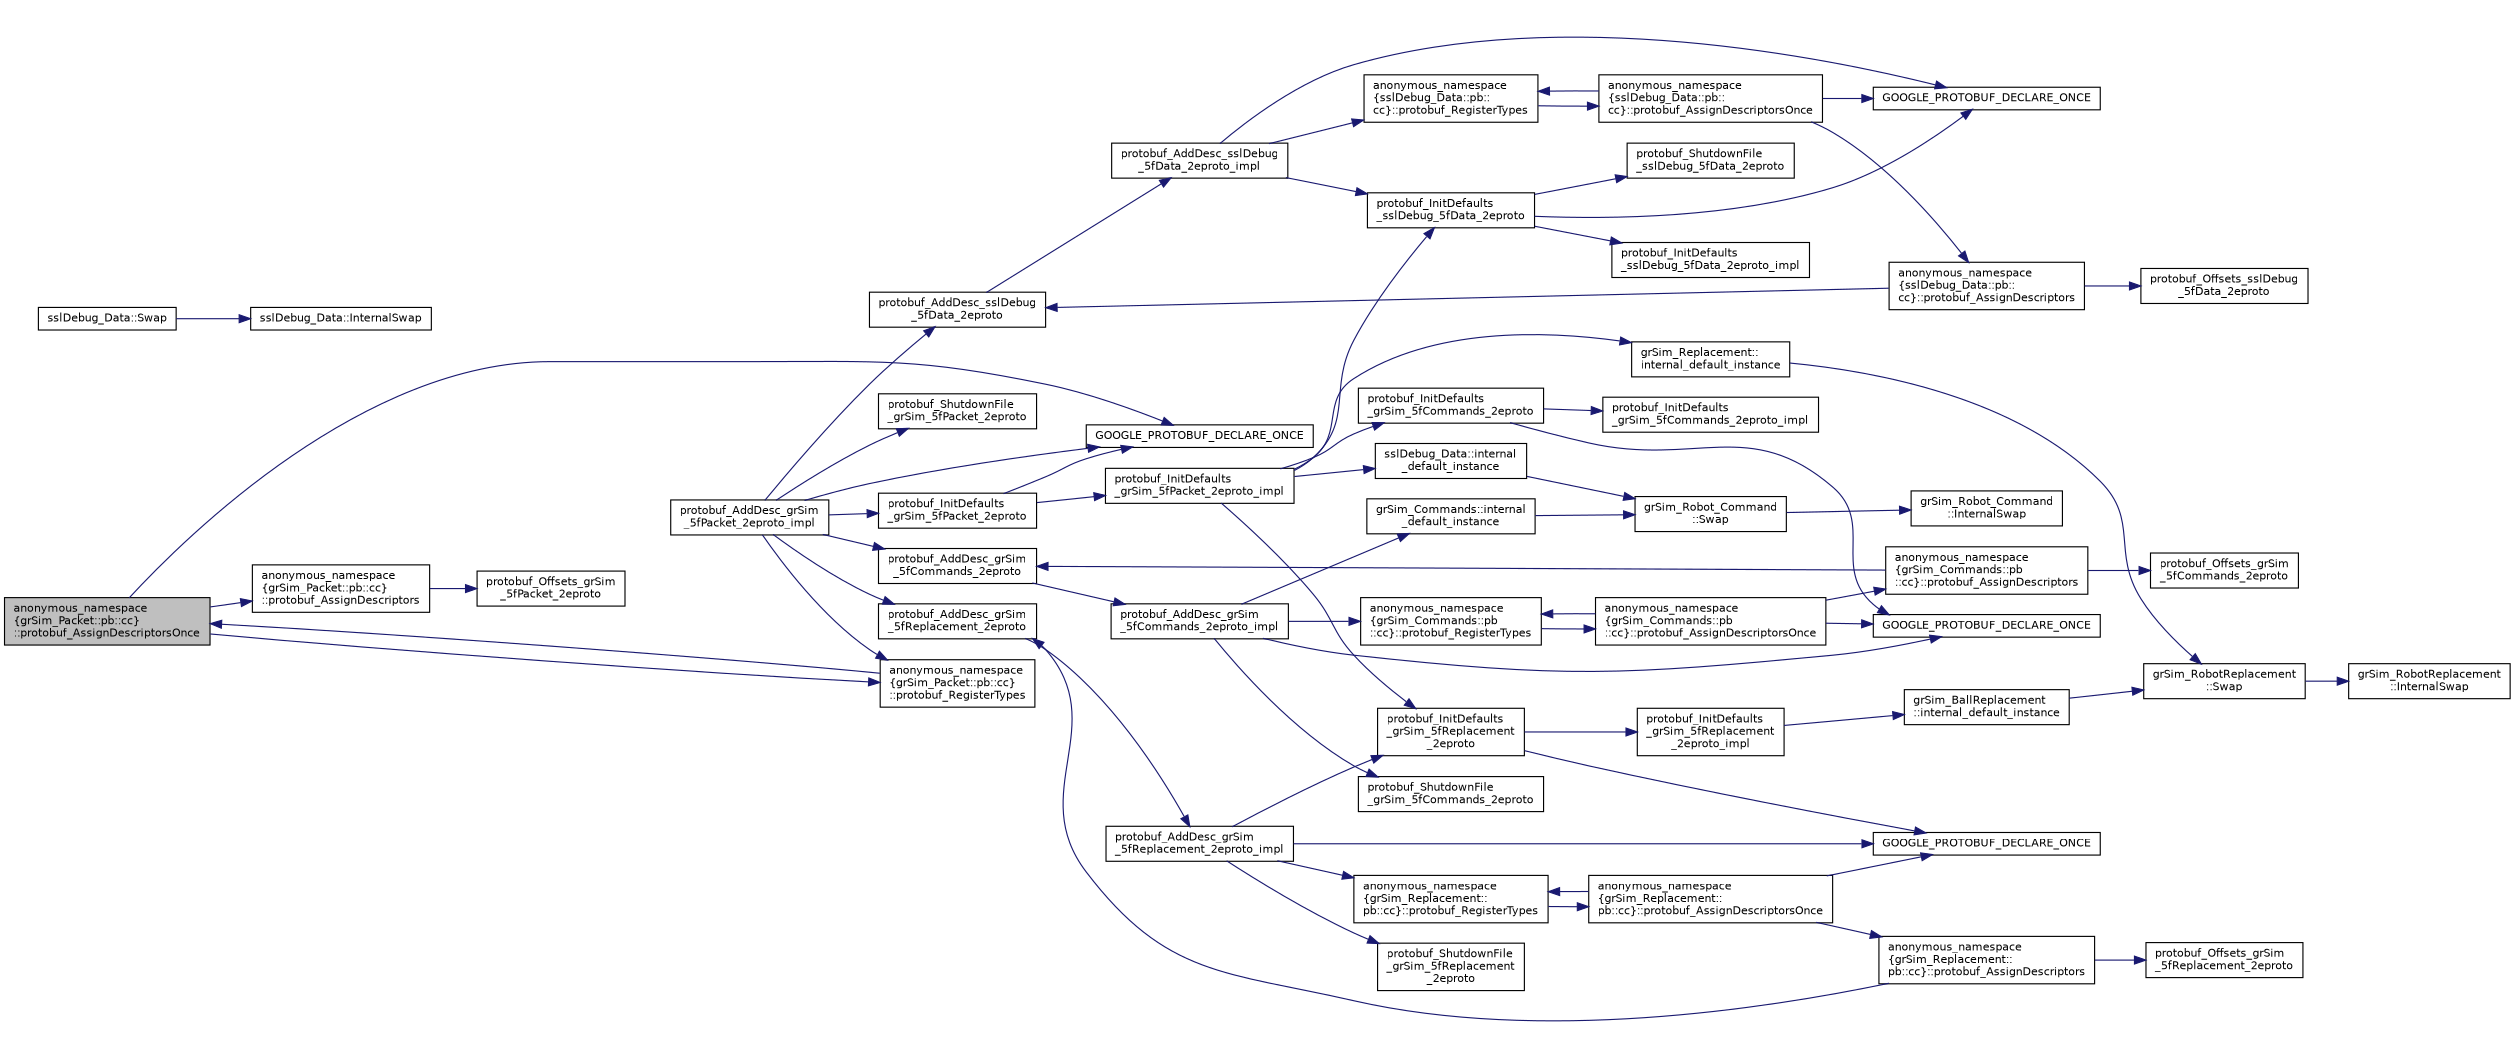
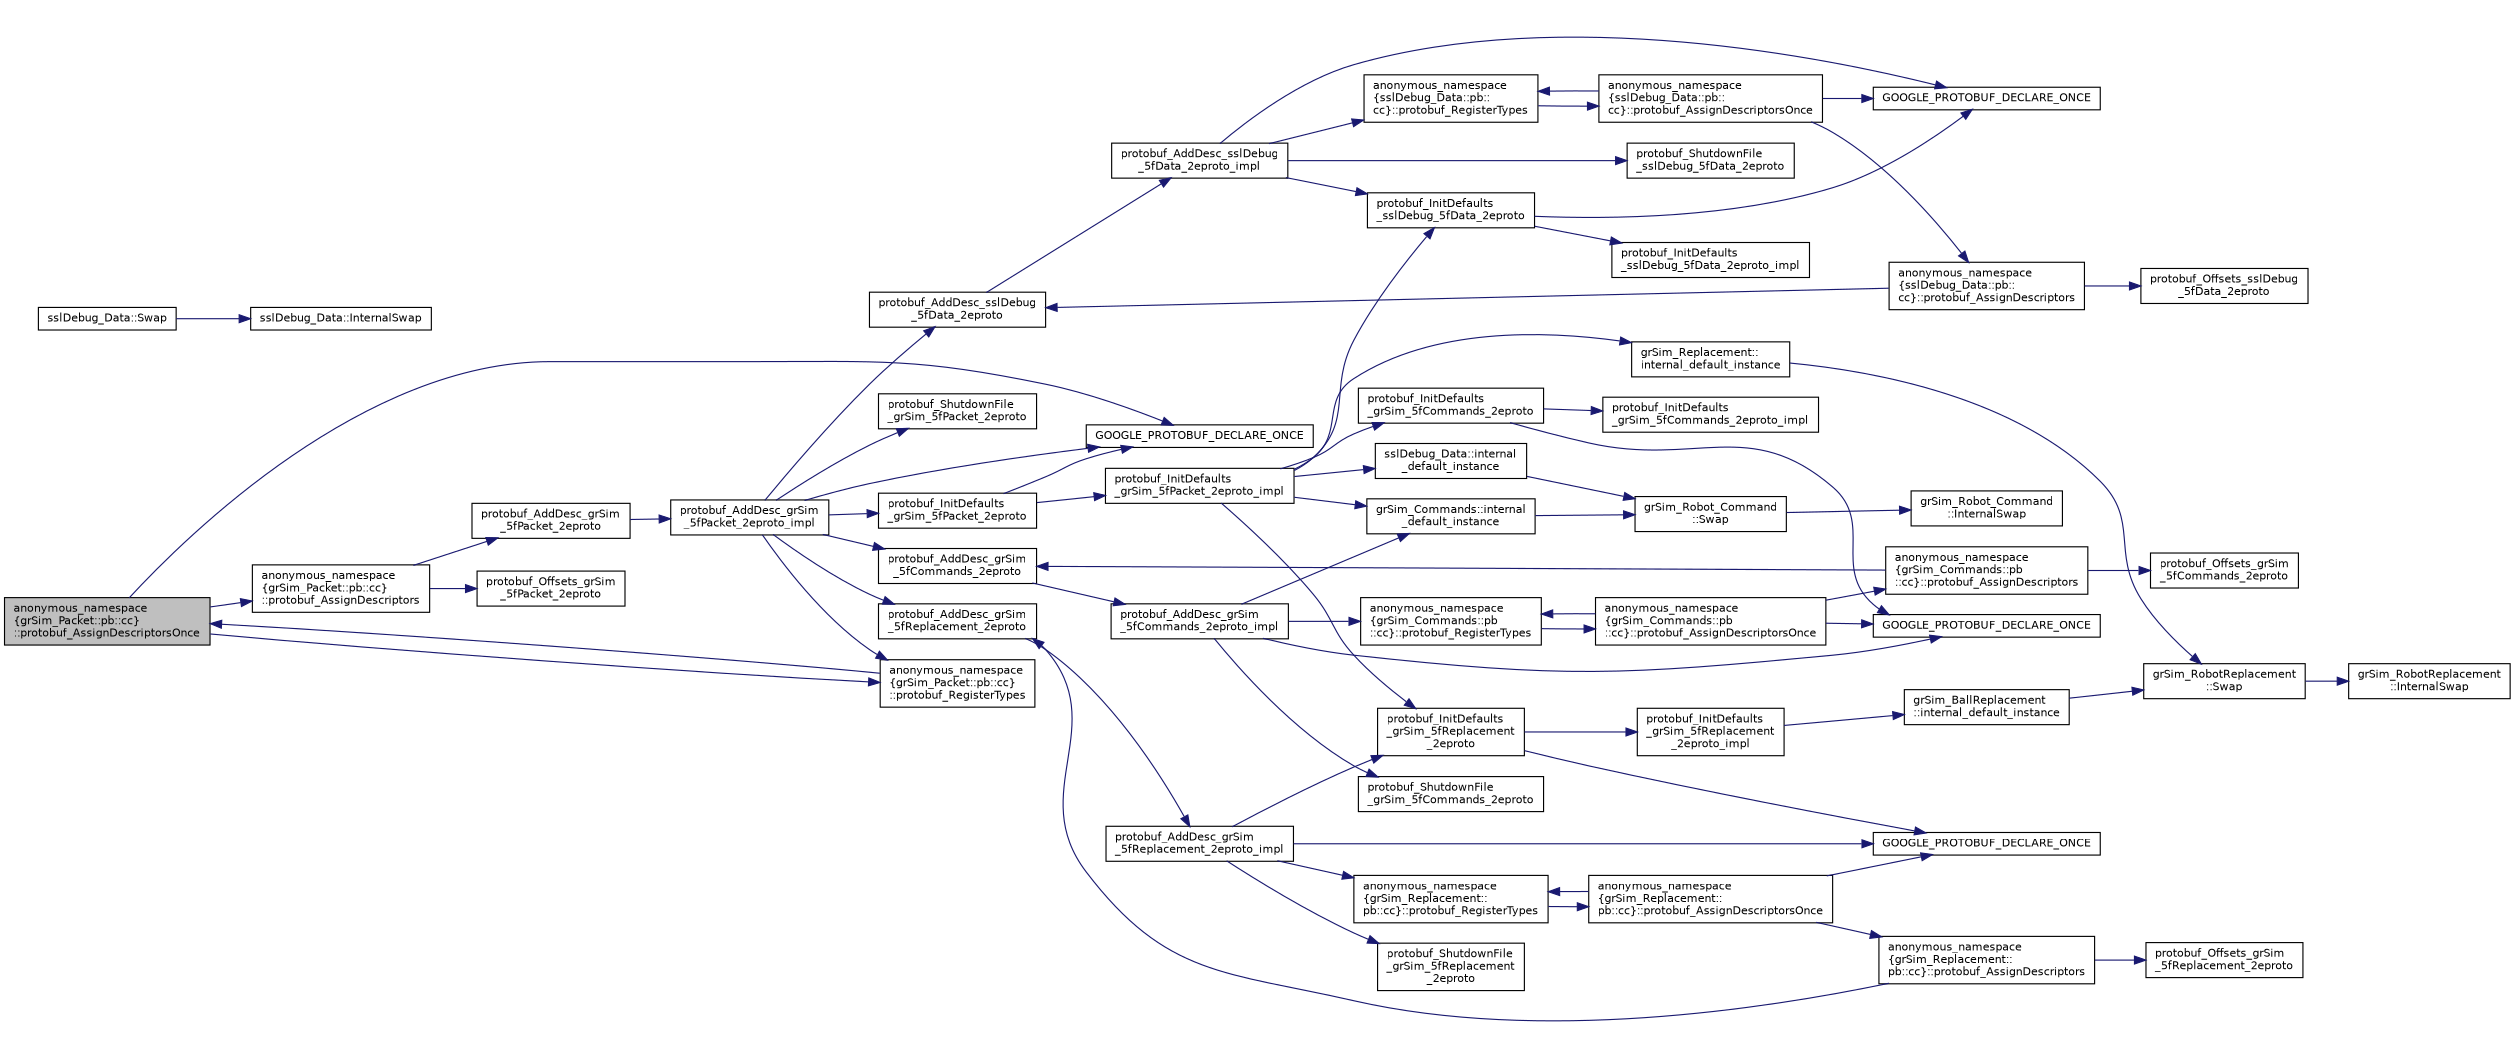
(1575, 187) -> (1452, 161)
none -> (1325, 501)
none -> (551, 521)
